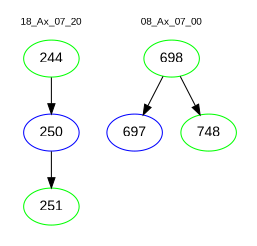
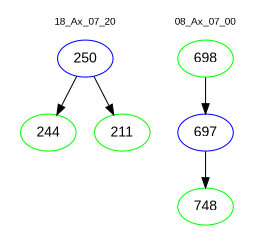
(51, 91) -> (69, 91)
(188, 91) -> (206, 165)
(51, 207) -> (122, 133)
